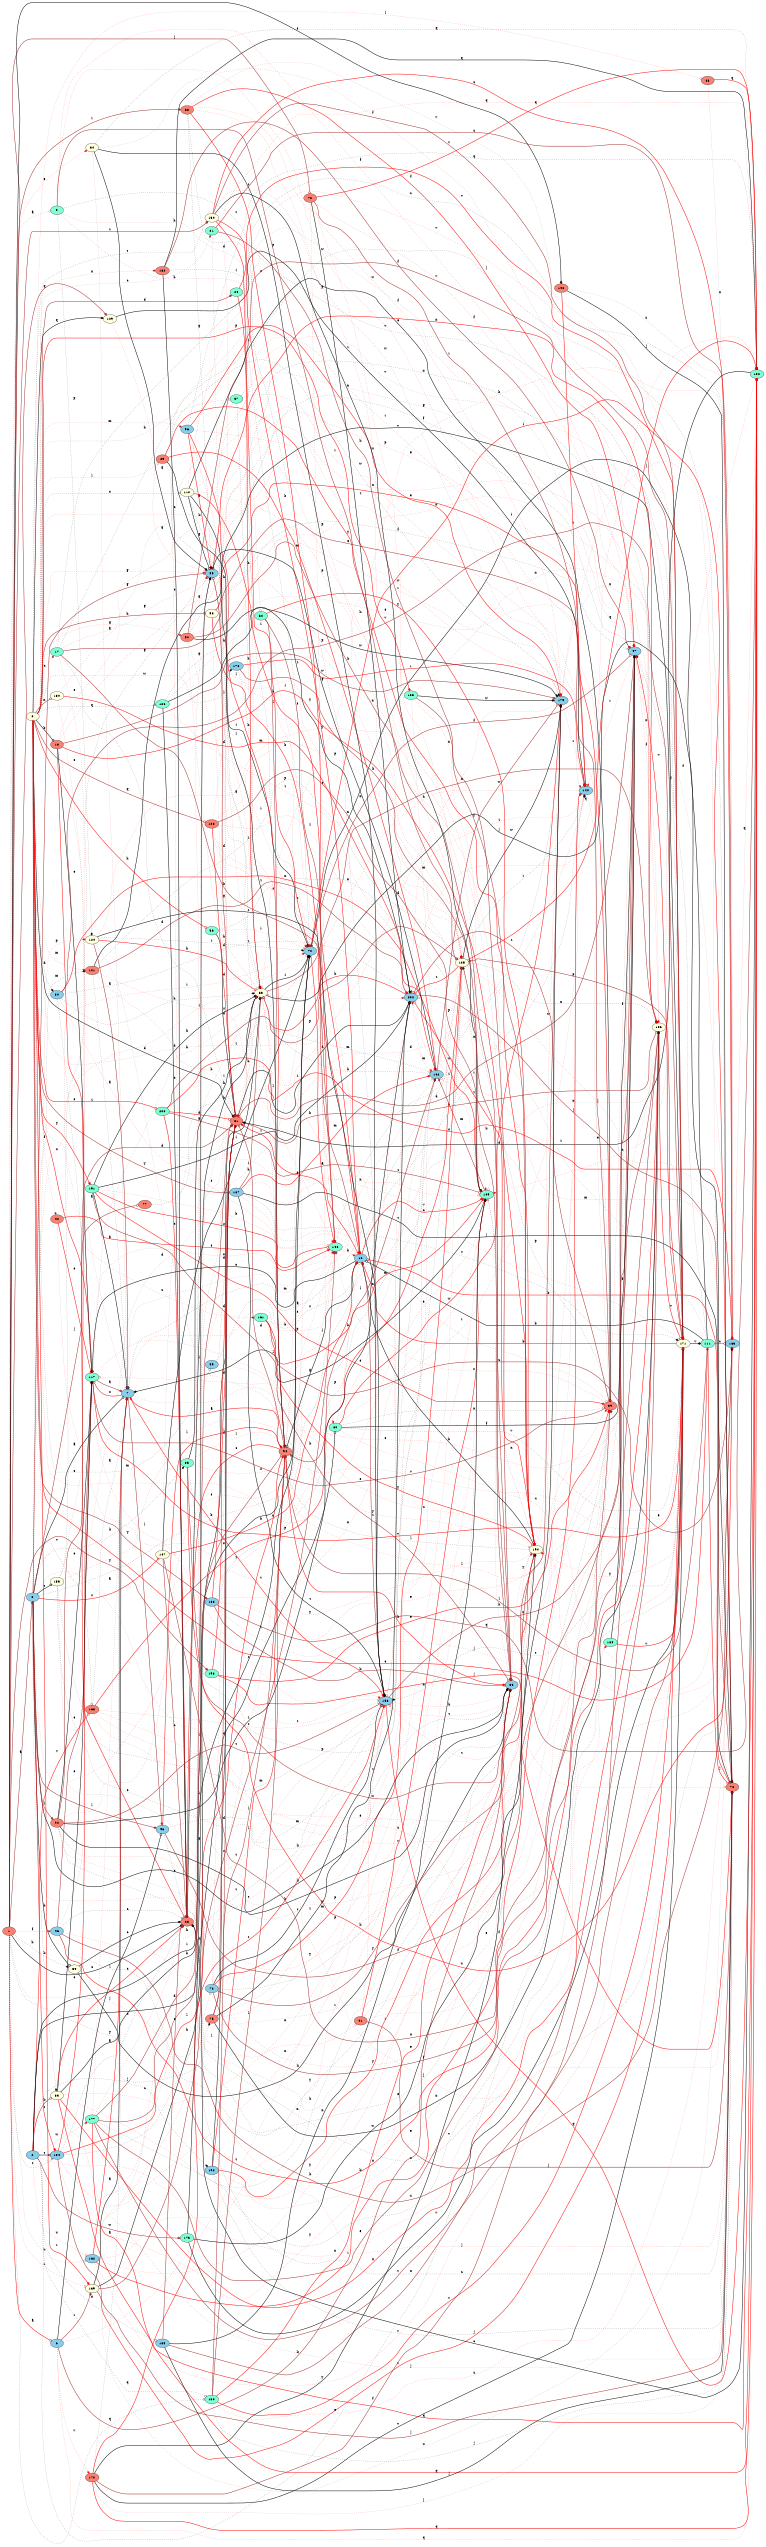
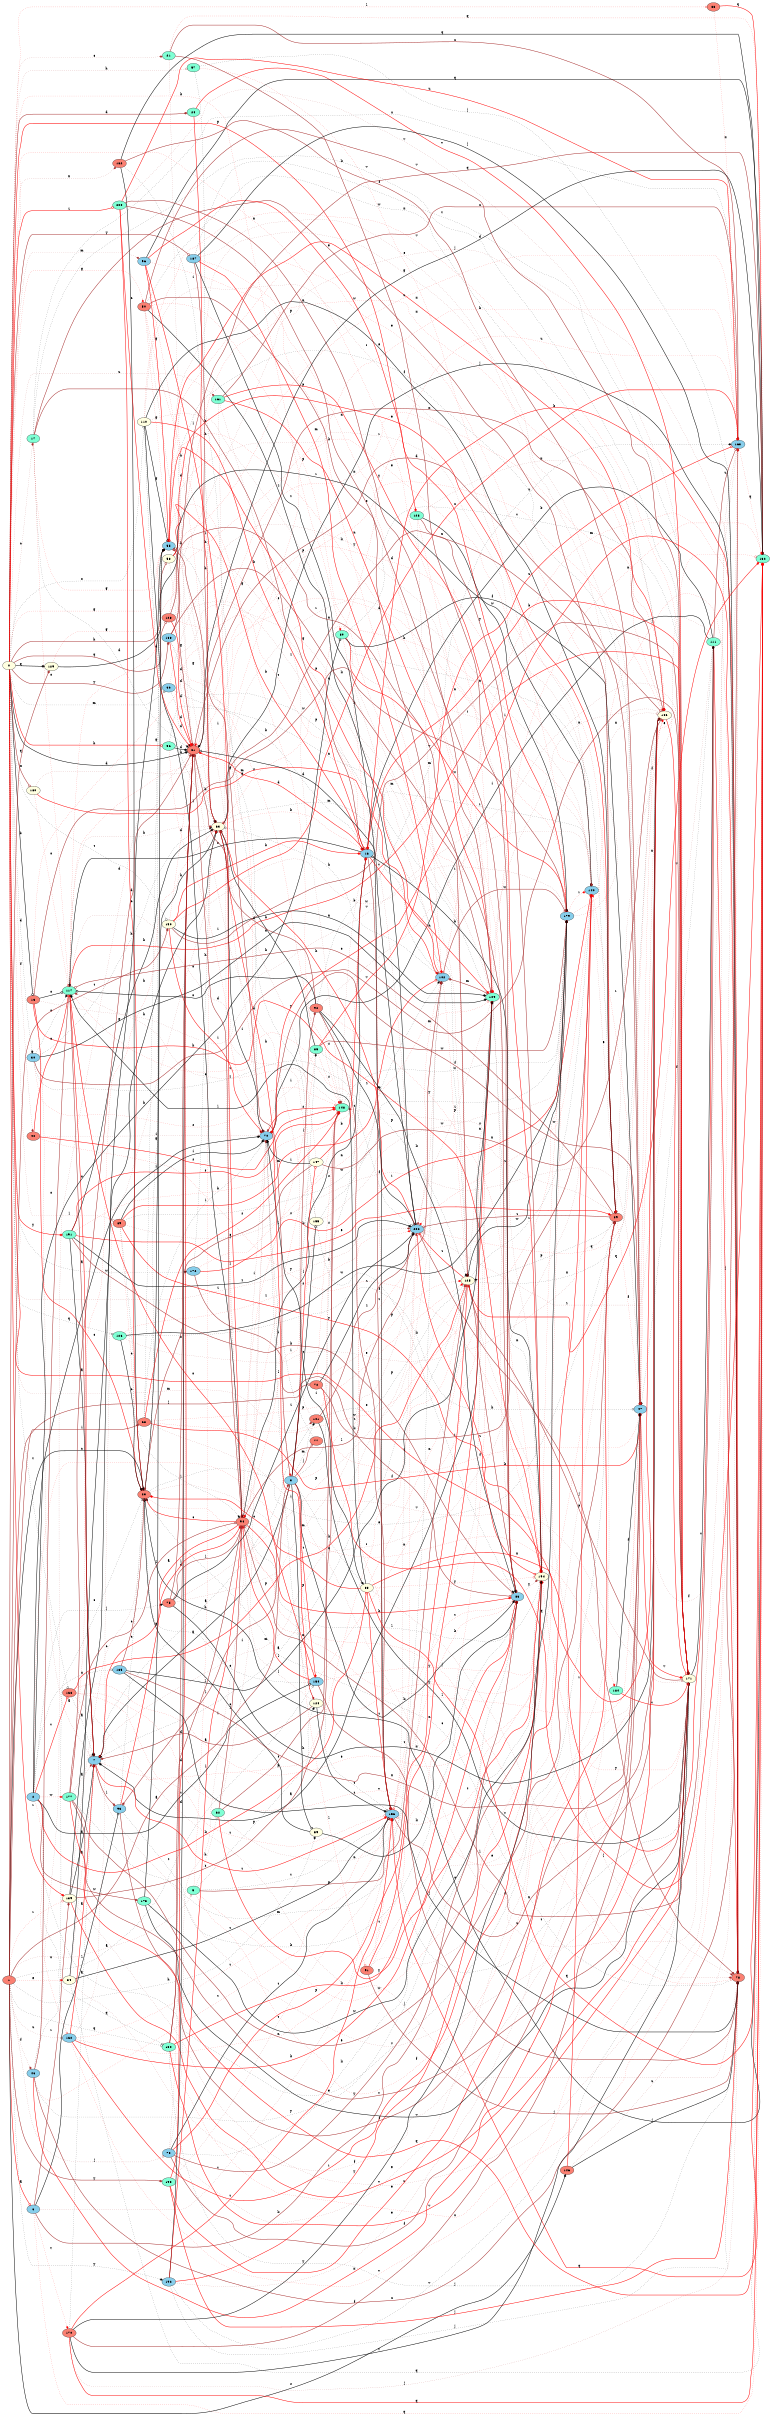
(474, 158) -> (633, 80)
(354, 774) -> (307, 661)
(380, 925) -> (263, 940)
(49, 1146) -> none
(47, 1180) -> (275, 1299)
none -> (376, 1695)
(75, 1772) -> (218, 1107)
(387, 2061) -> (394, 1975)
